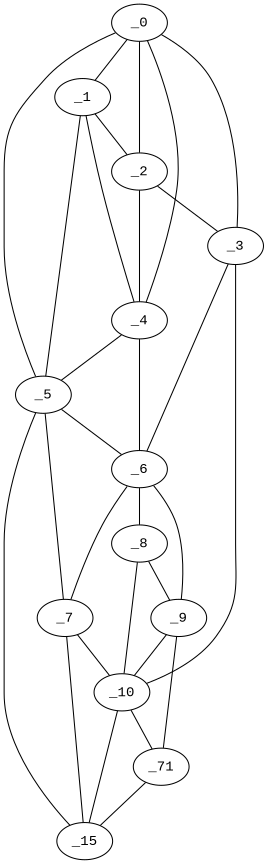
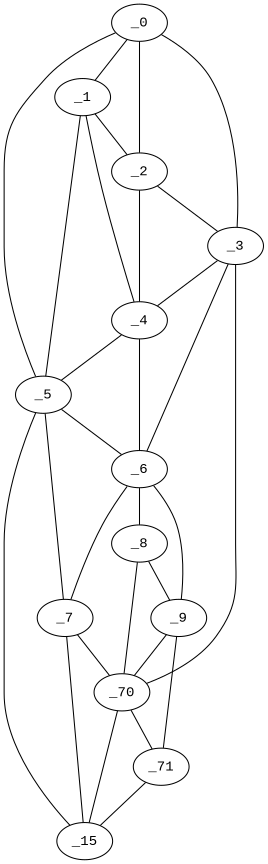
(178, 171) -> (188, 283)
(122, 692) -> (122, 692)
